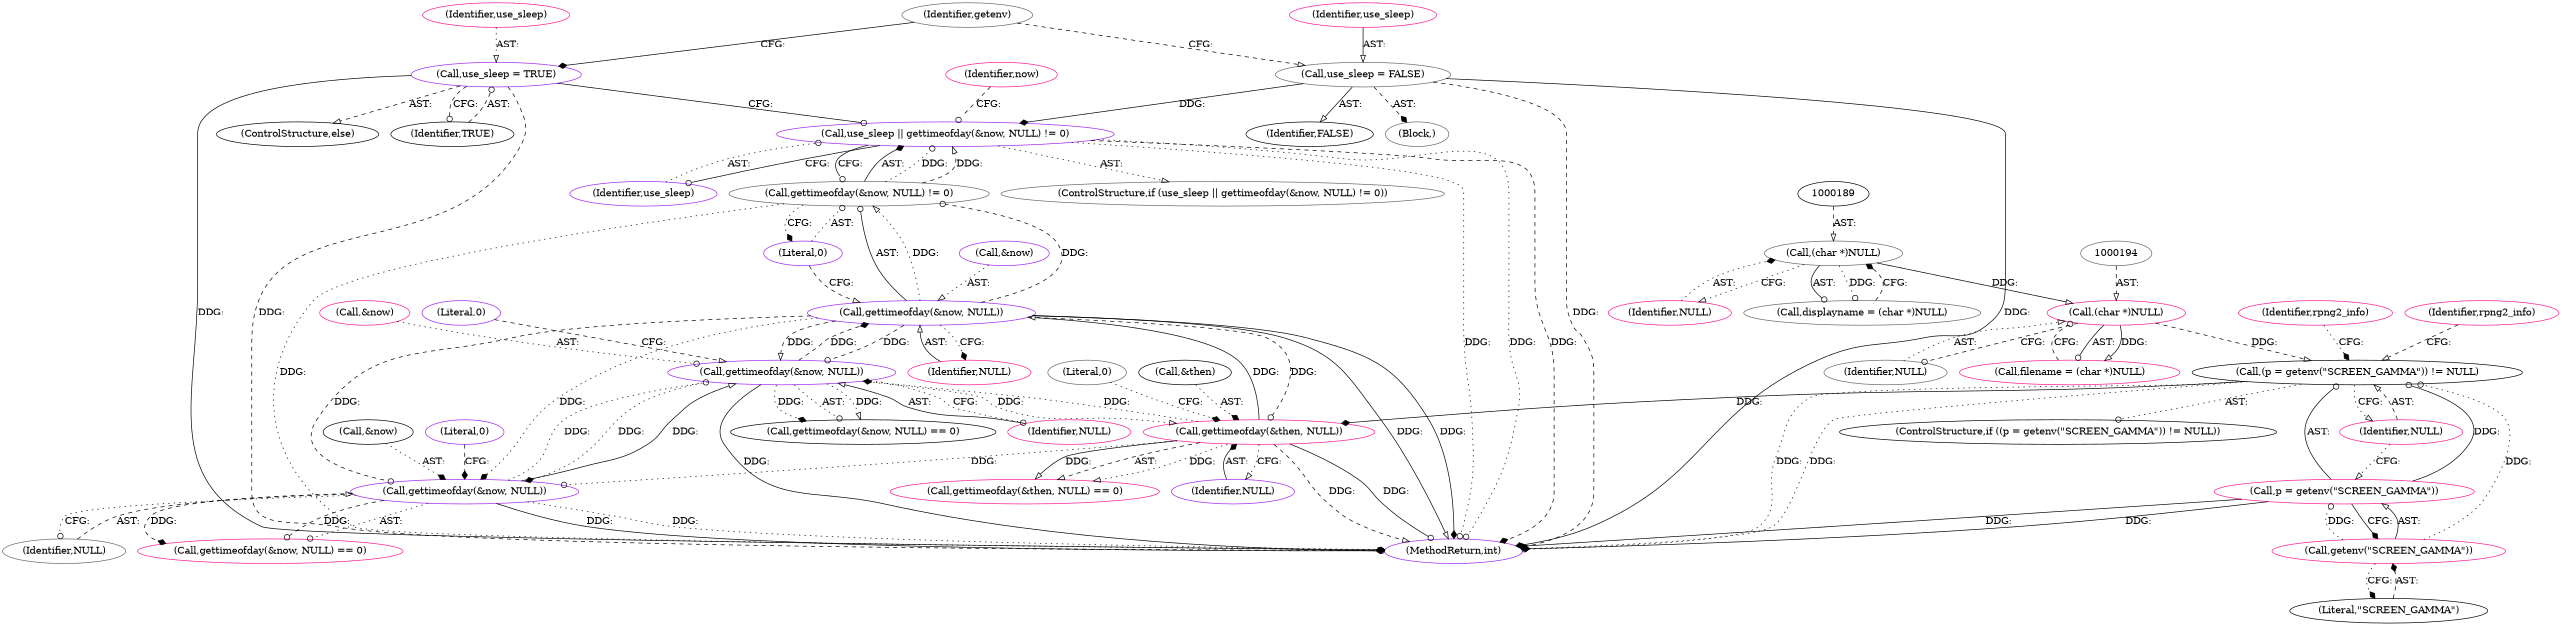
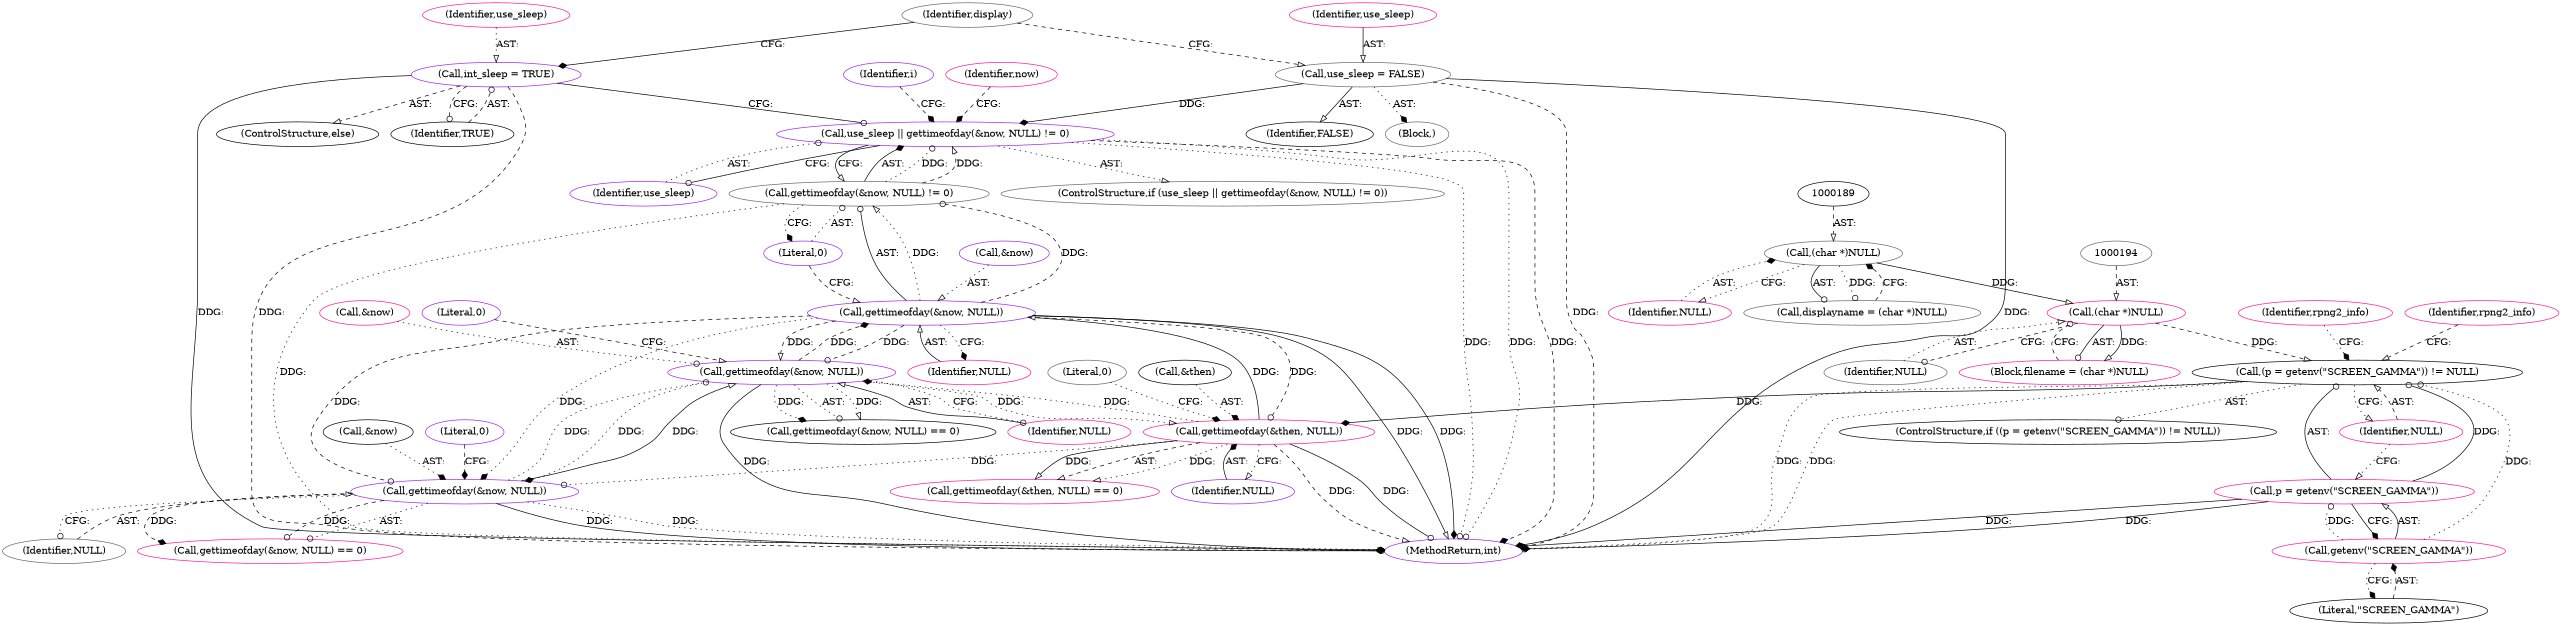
(967, 15) -> (967, 15)
(496, 75) -> (496, 75)
none -> (889, 75)
(977, 101) -> (977, 101)
(1388, 102) -> (1388, 102)
(839, 157) -> (839, 157)
(2070, 372) -> (2070, 372)
